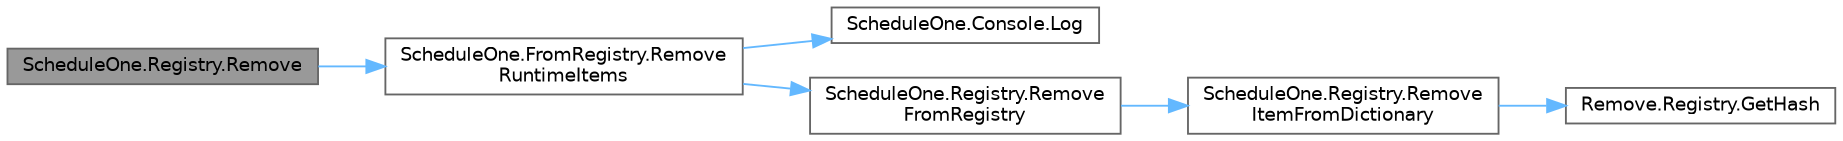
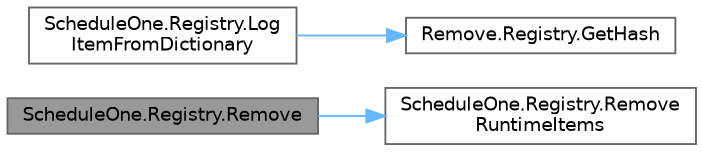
(965, 25) -> none
(564, 66) -> (541, 116)
(965, 106) -> none
(1343, 106) -> (163, 36)
